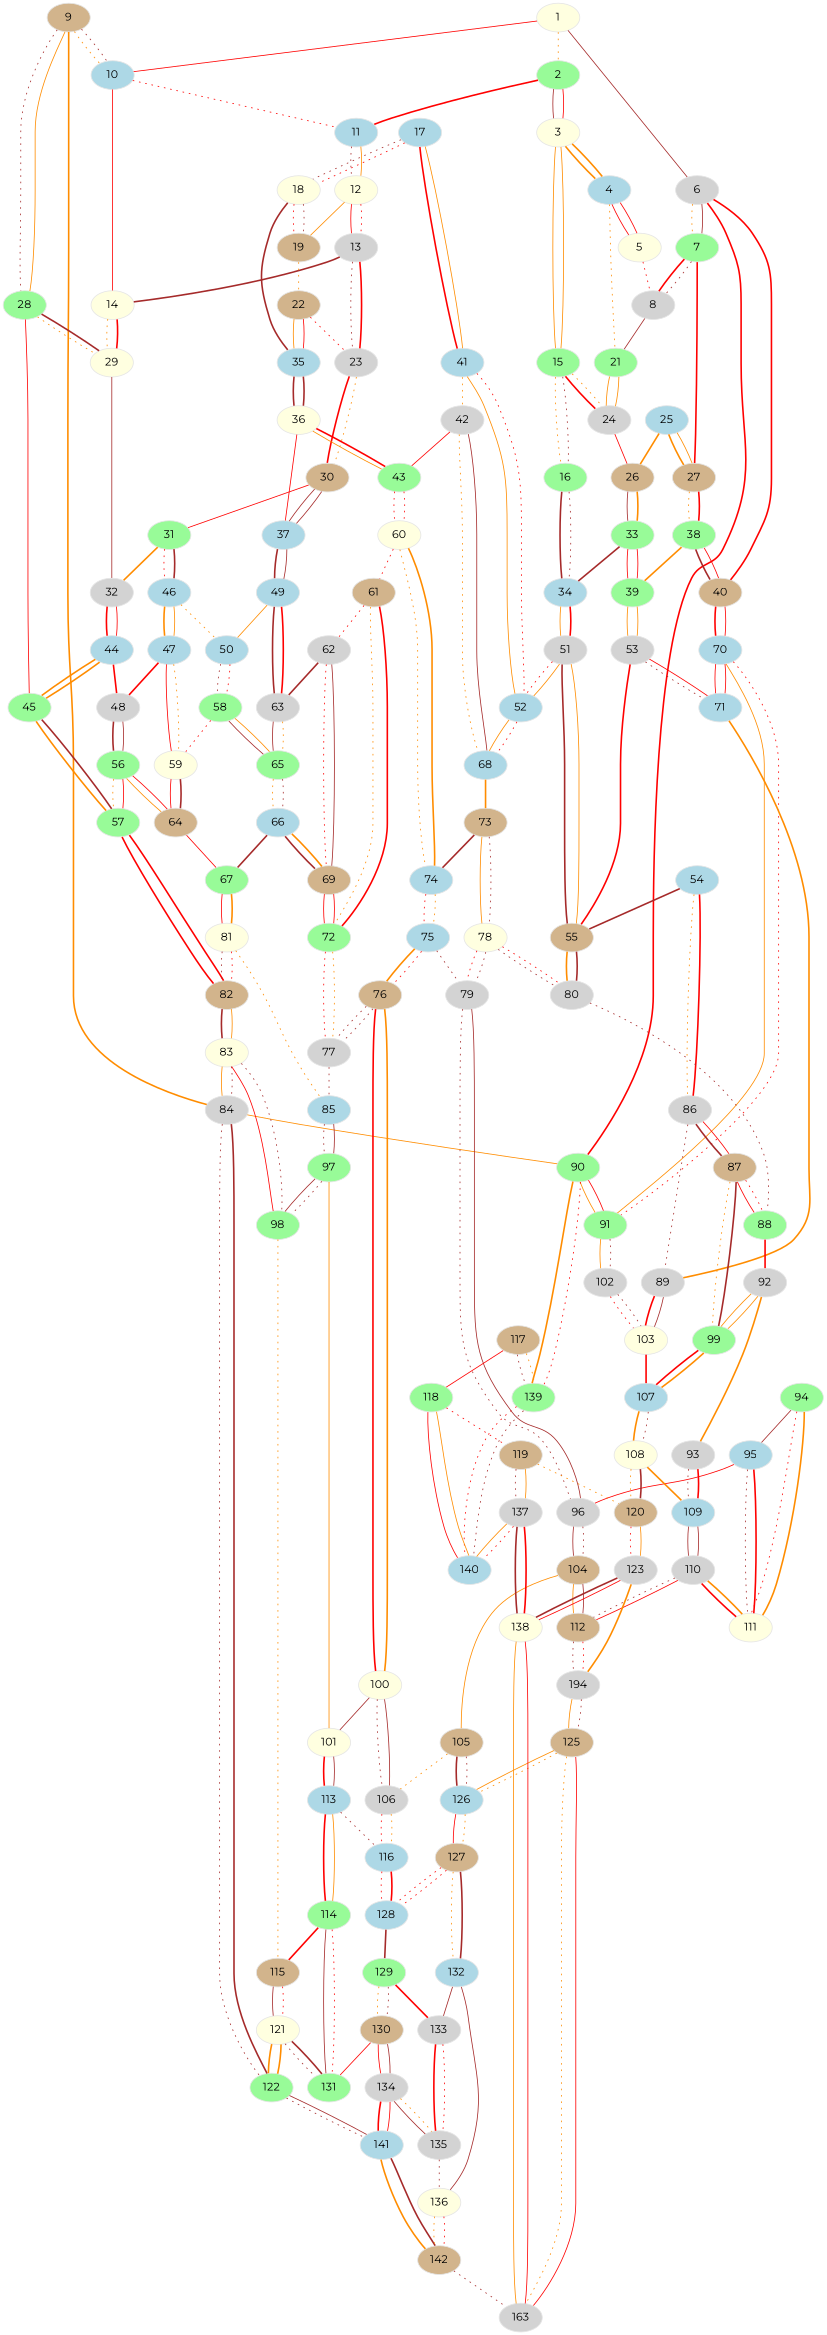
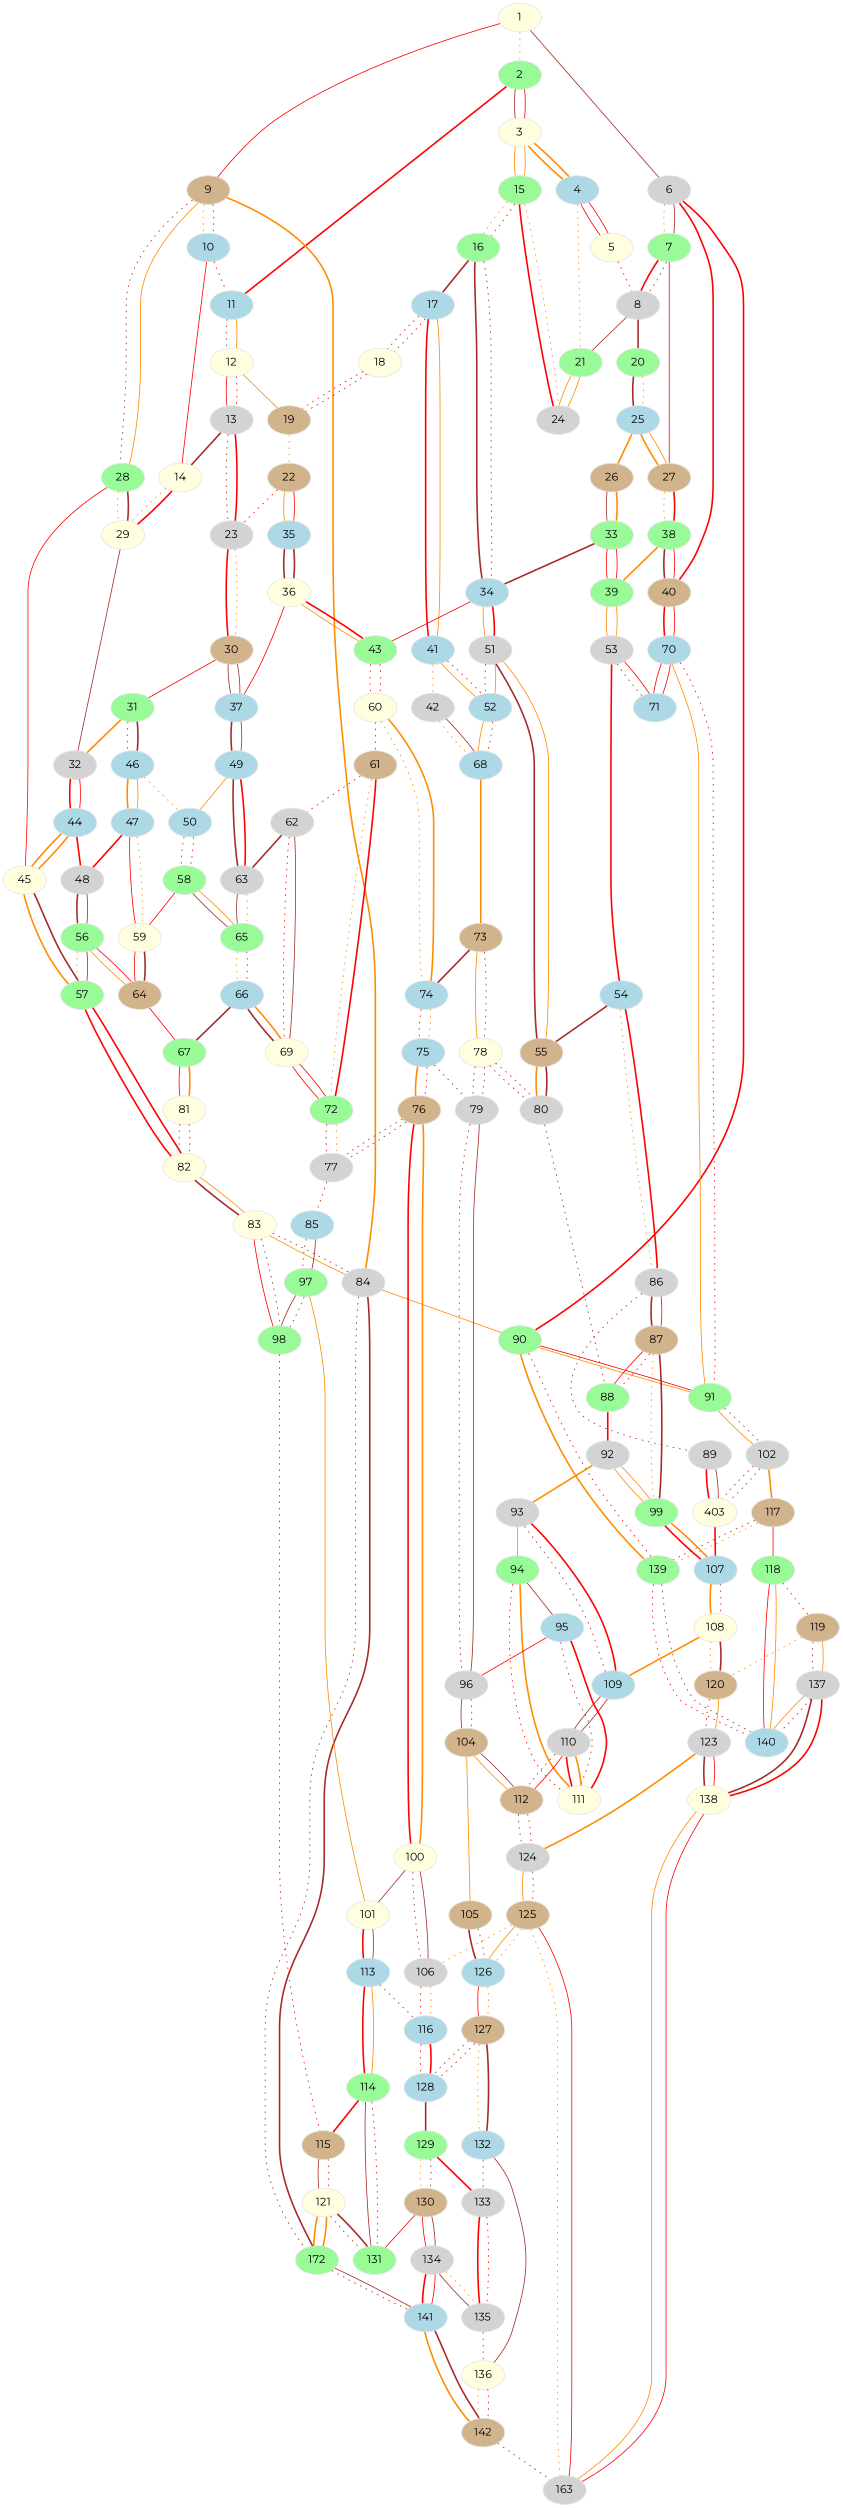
(335, 46) -> (347, 80)
(262, 272) -> none
none -> (456, 276)
none -> (638, 363)
(697, 363) -> (669, 362)
(431, 449) -> (433, 620)
(621, 449) -> none
(30, 708) -> (25, 880)
(198, 736) -> (162, 909)
(621, 799) -> (611, 823)
(329, 880) -> (287, 1053)
(227, 995) -> (184, 1168)
(278, 1024) -> none
(809, 1033) -> none
(646, 1340) -> (715, 1513)
none -> (770, 1484)
none -> (518, 1541)
(278, 1599) -> (280, 1744)
(578, 1685) -> (528, 1858)
(424, 1771) -> (477, 1944)
(448, 2001) -> (483, 2174)
(272, 2088) -> (317, 2260)
